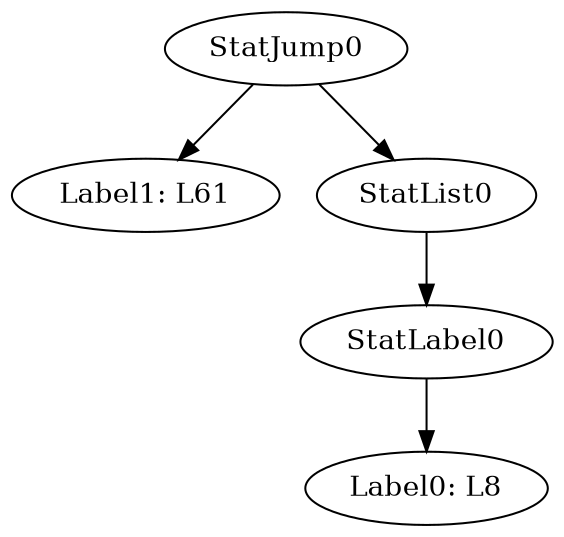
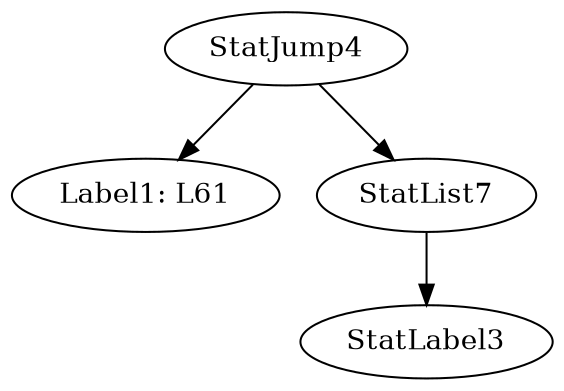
(286, 49) -> (286, 49)
(427, 195) -> (427, 195)
(427, 342) -> (427, 342)
(427, 488) -> none
